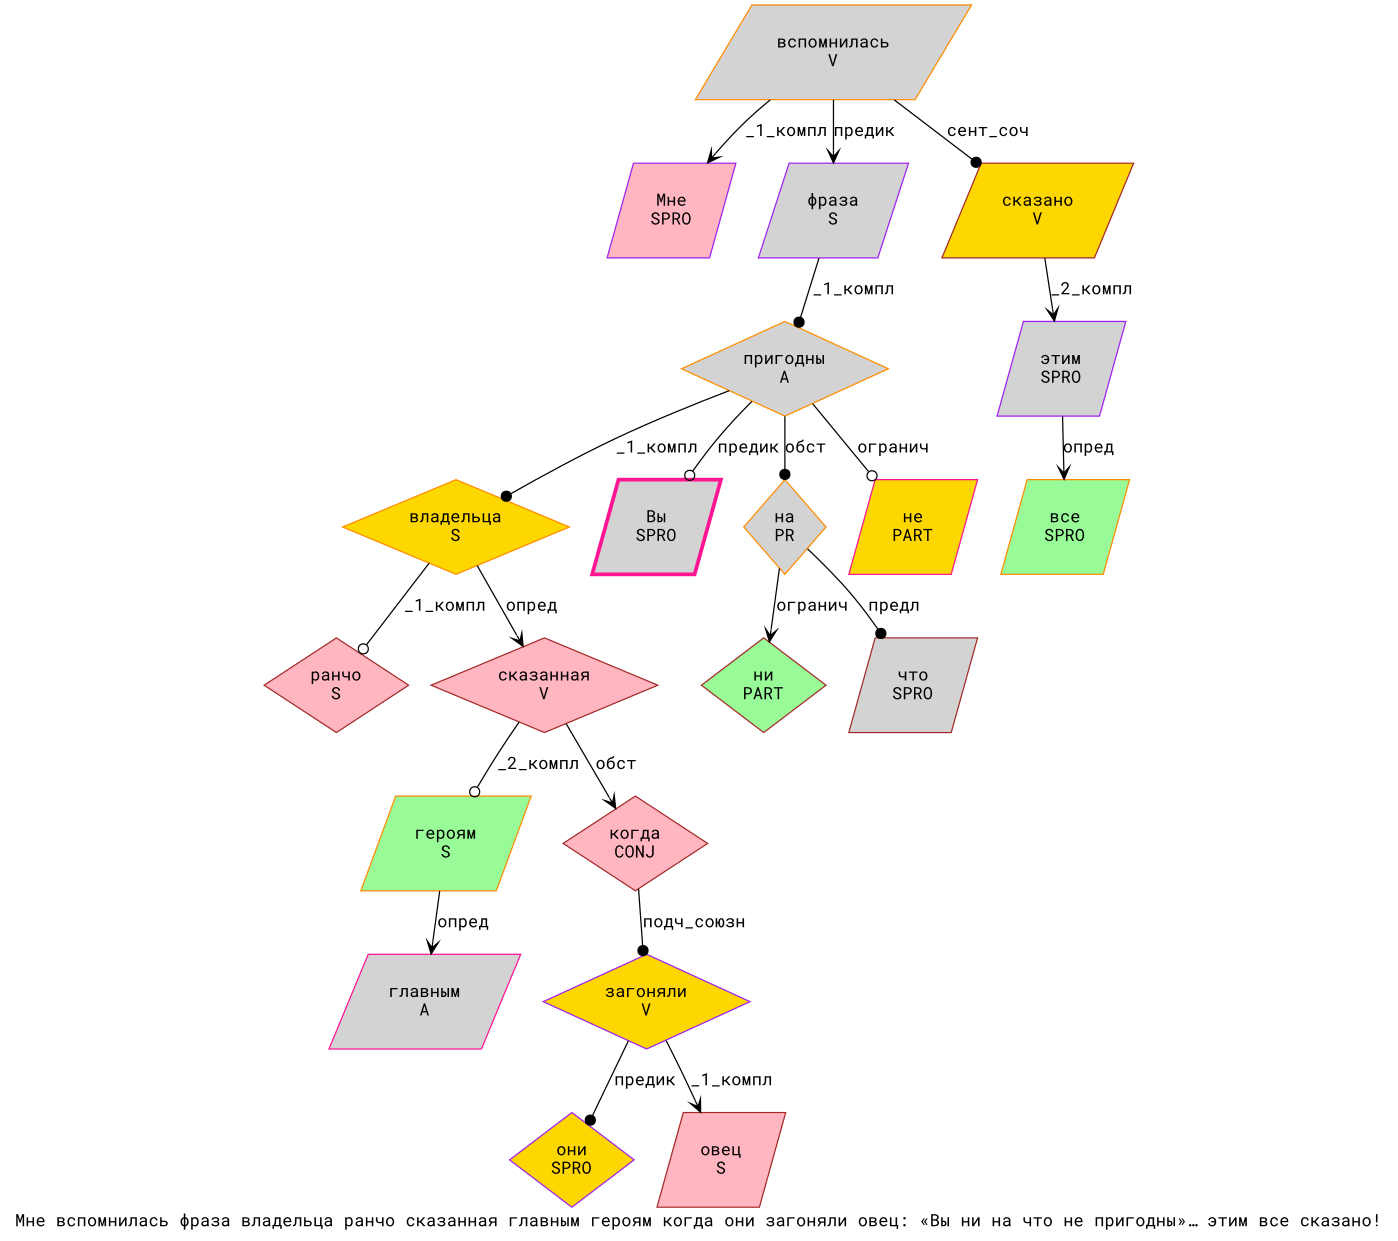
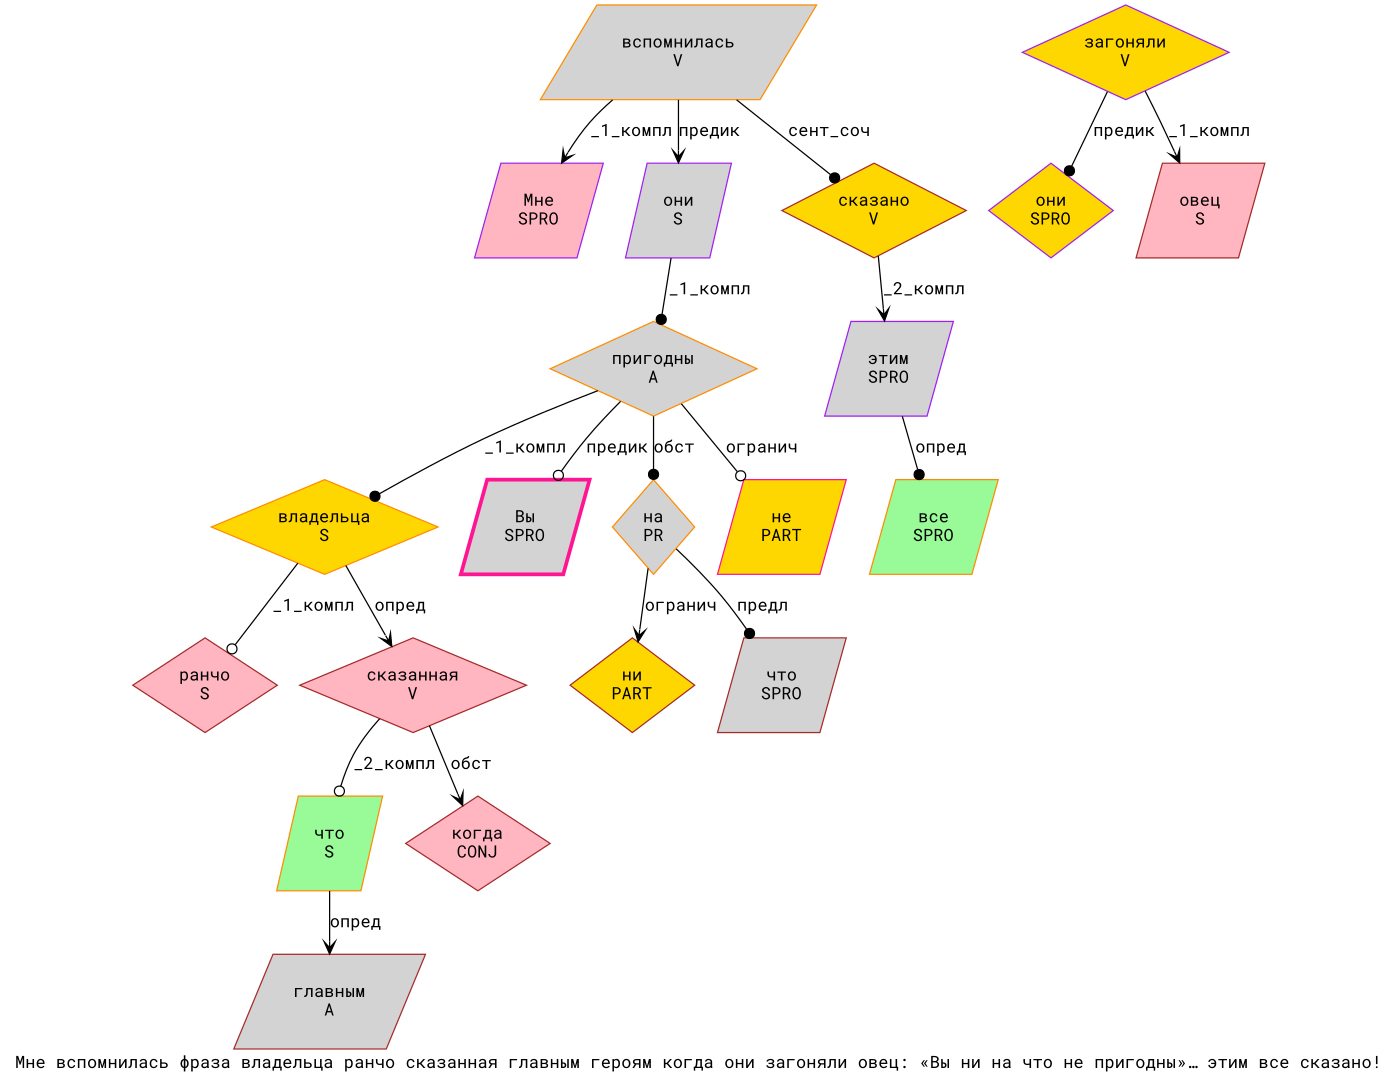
(833, 211) -> (678, 211)
(1038, 211) -> (874, 211)
(1063, 442) -> (910, 443)
(764, 685) -> (632, 685)
(446, 843) -> (330, 843)
(641, 917) -> none
(425, 1002) -> (330, 1002)
